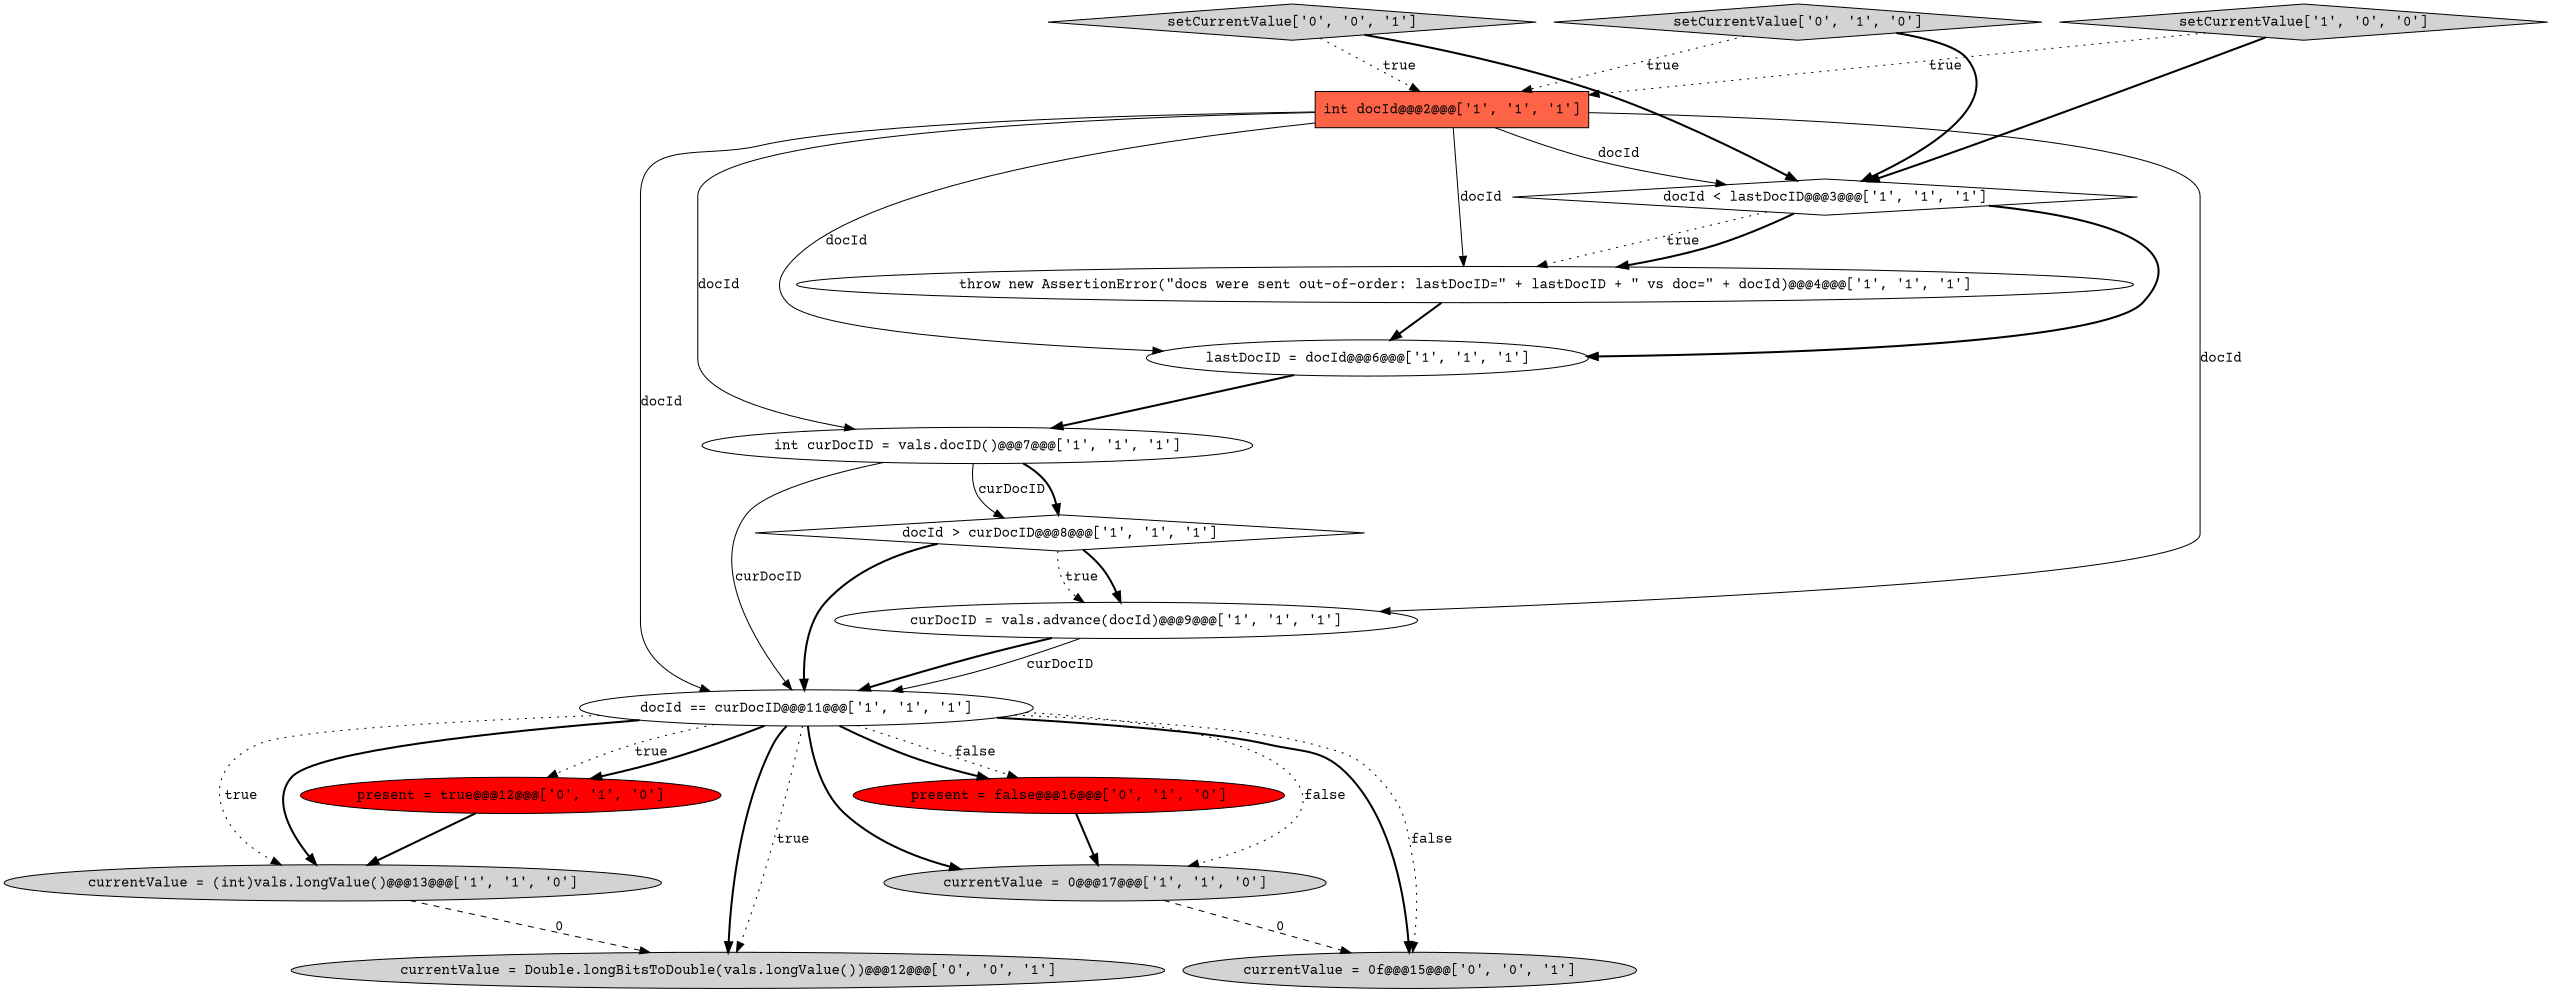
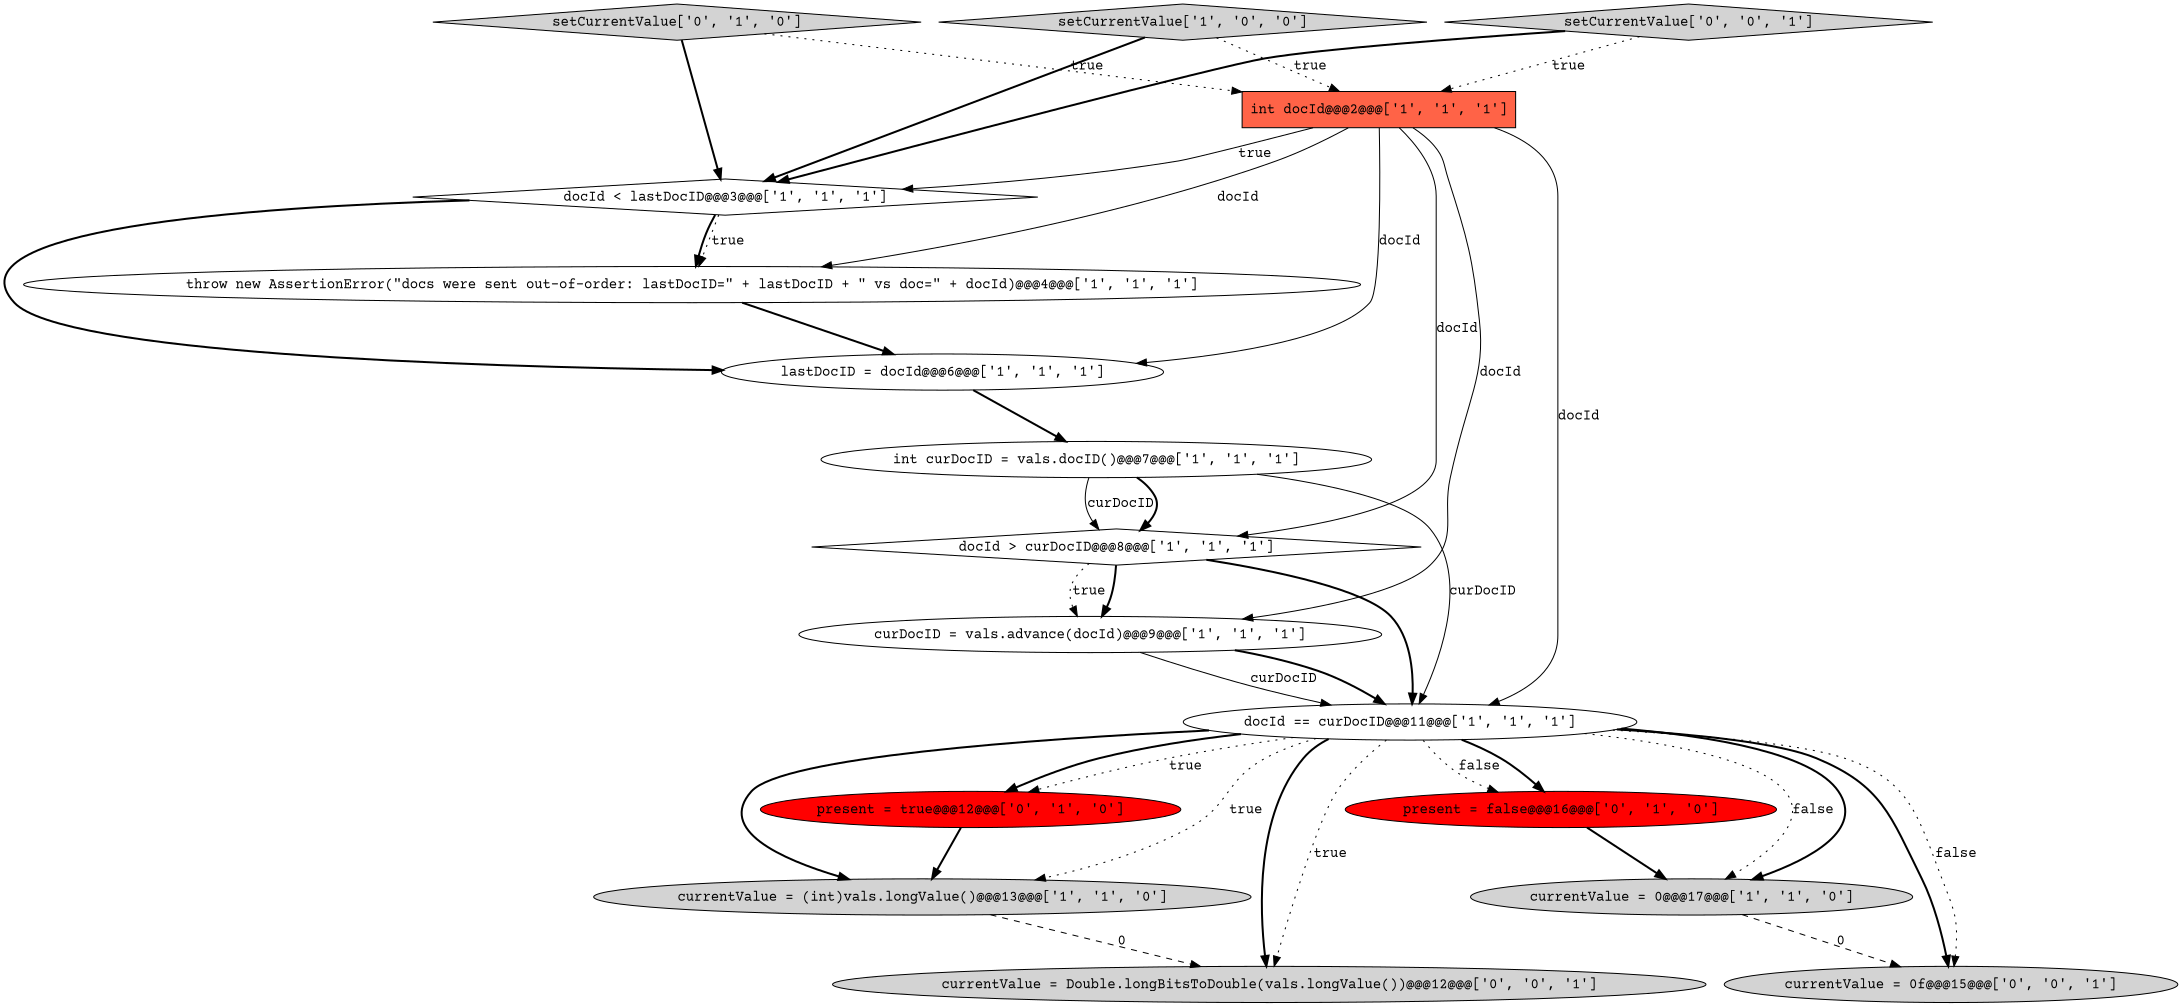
(834, 144) -> (1436, 395)
(1619, 153) -> (1255, 153)
